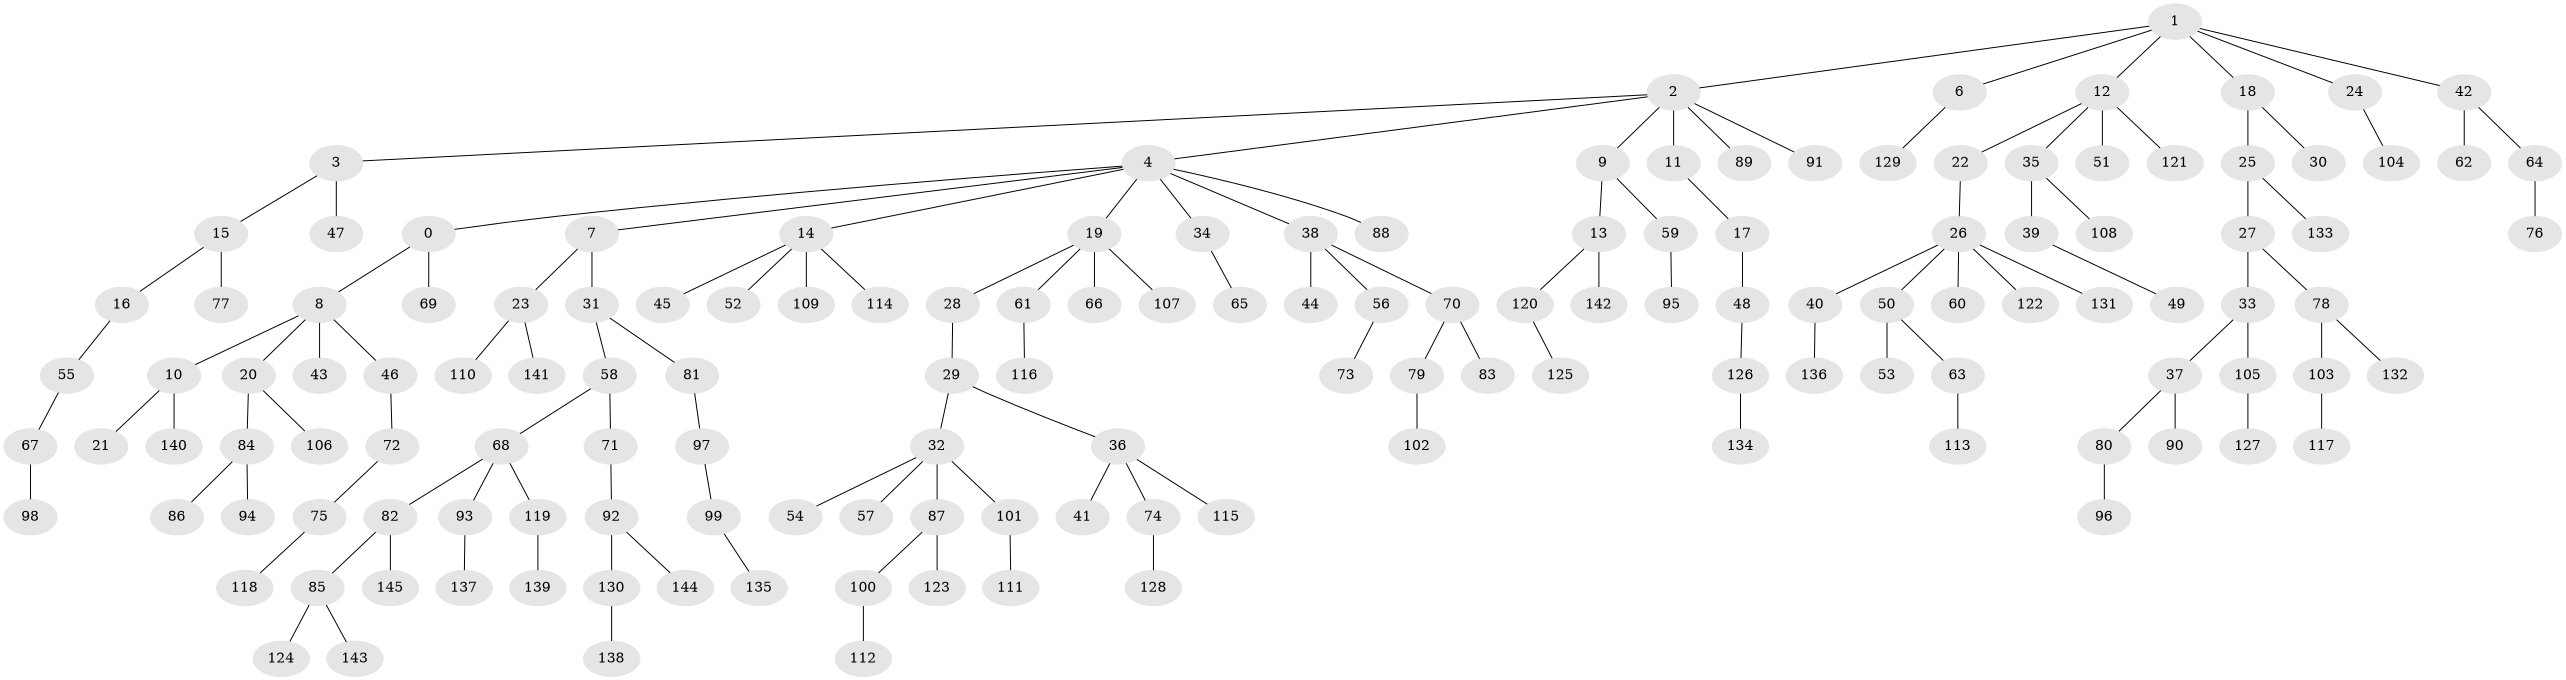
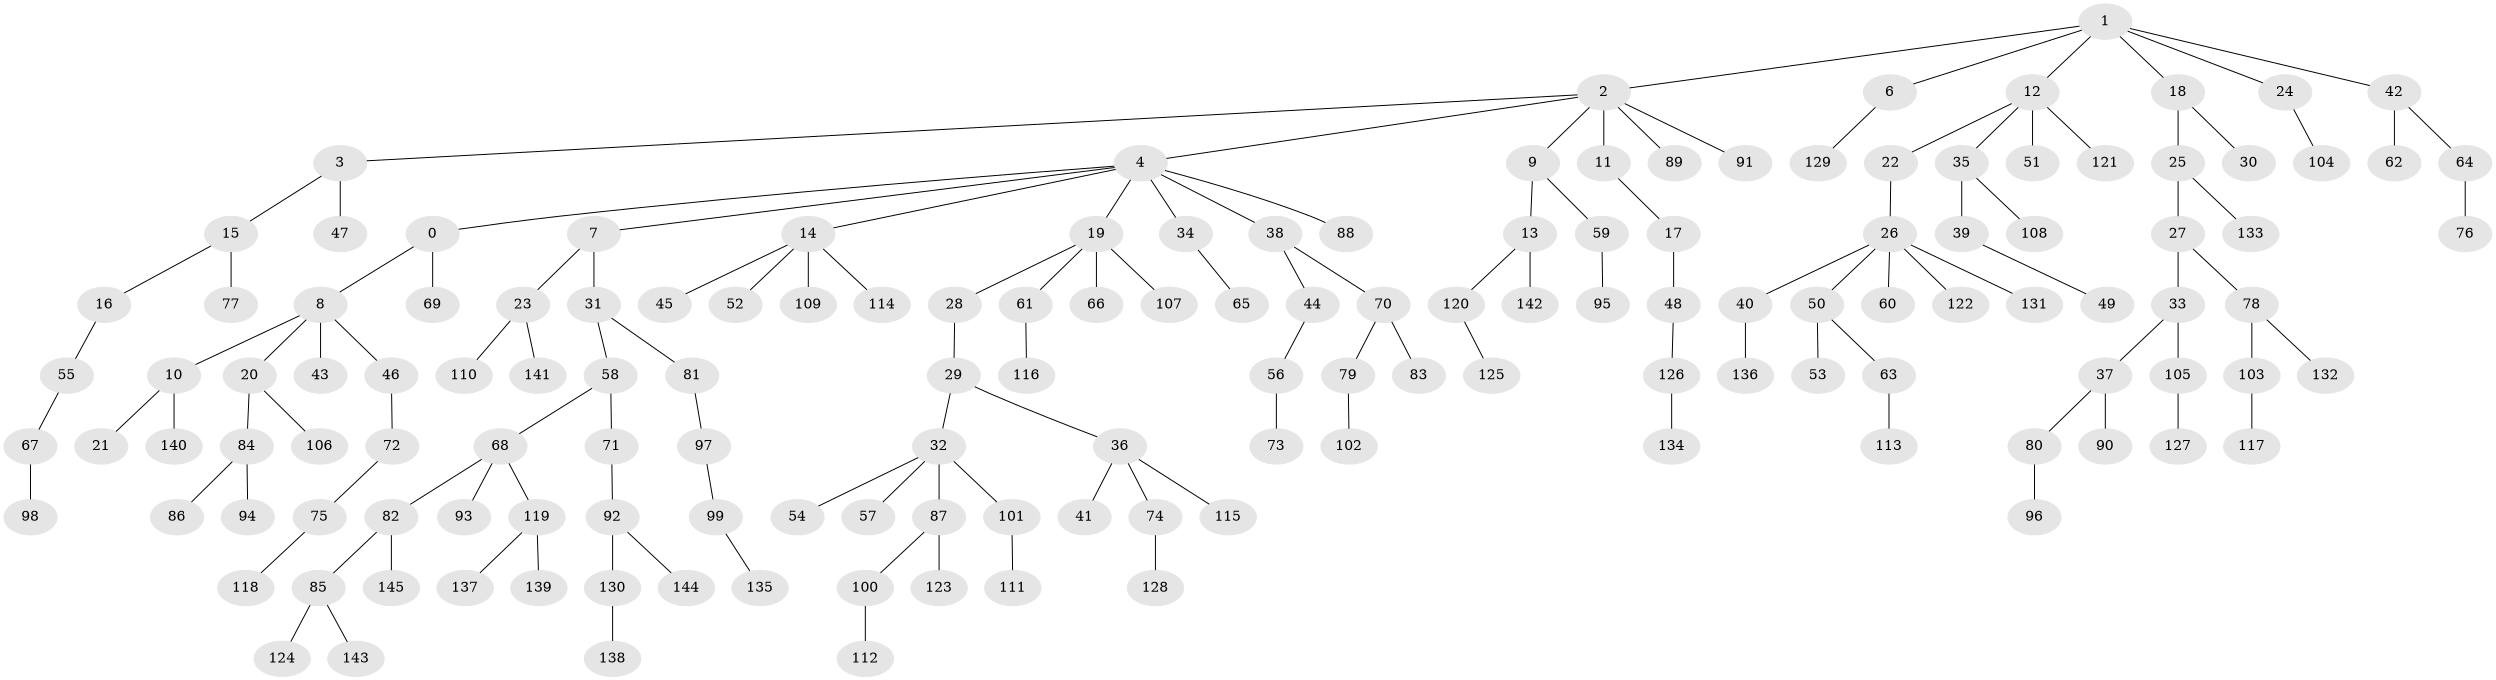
(1346, 269) -> (1295, 340)
(465, 553) -> (501, 553)
